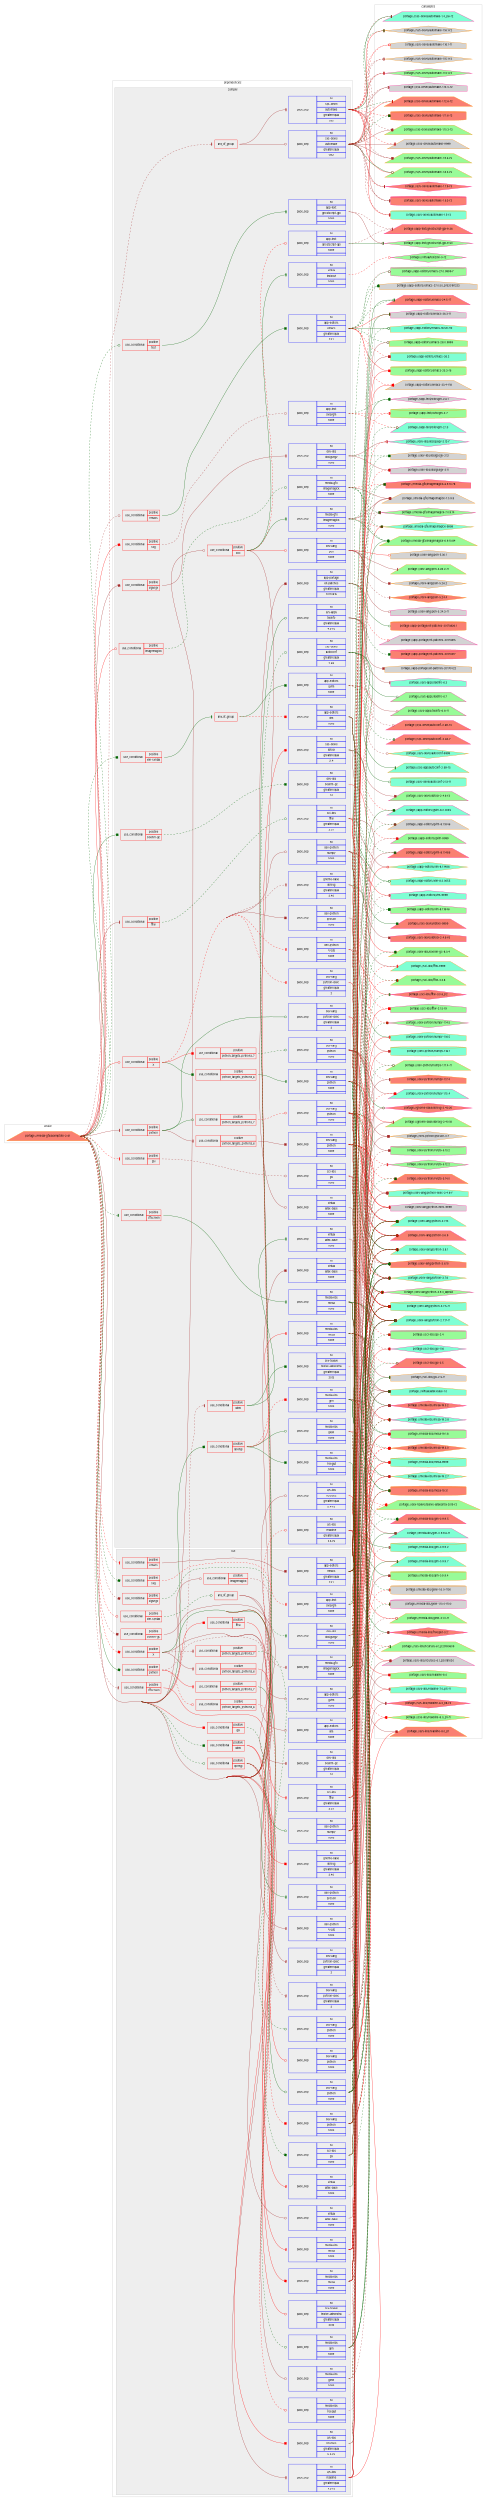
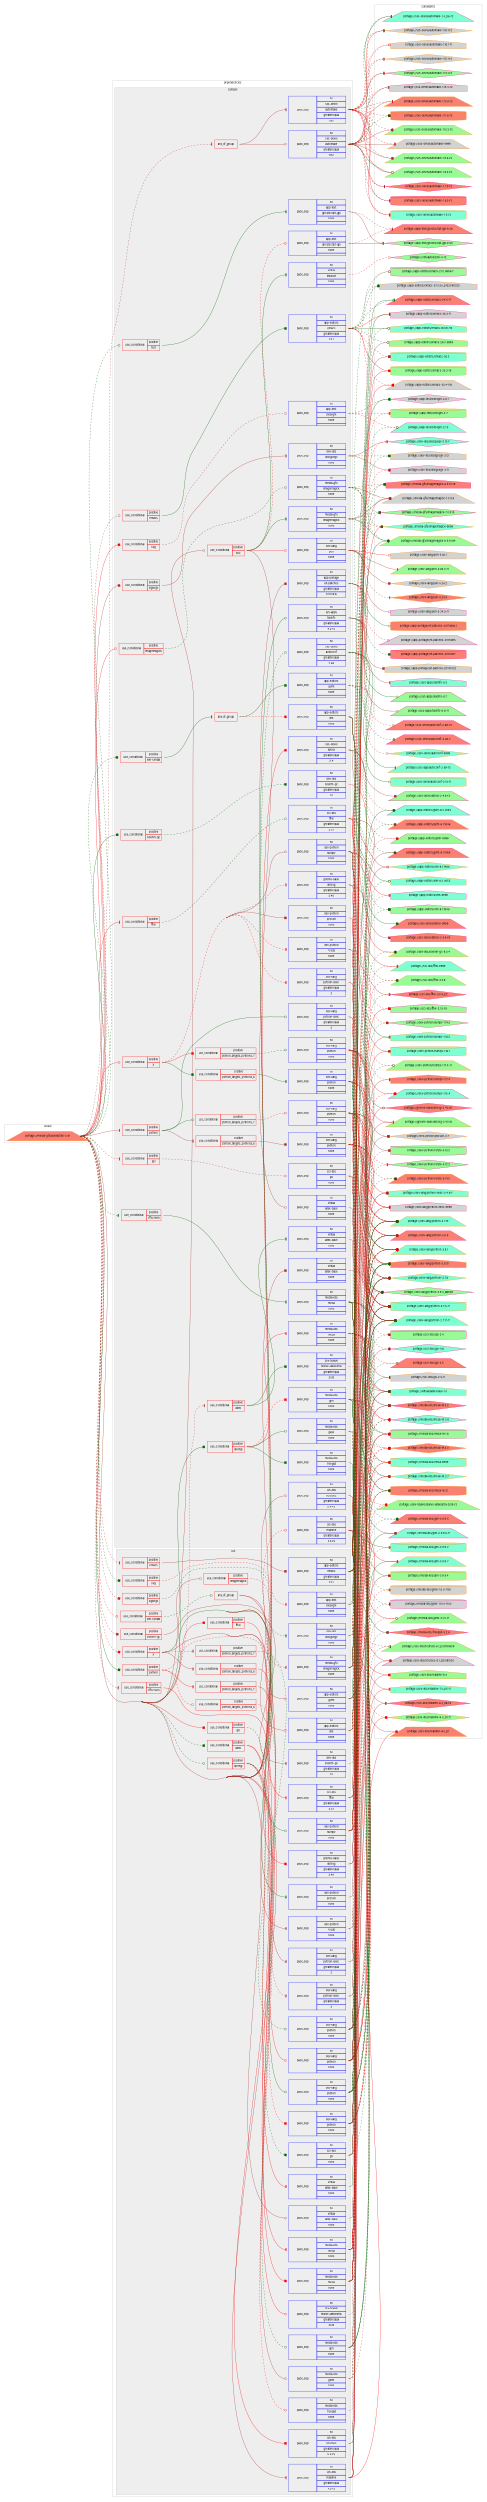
(428, 825) -> (428, 825)
(428, 1632) -> (428, 1632)
